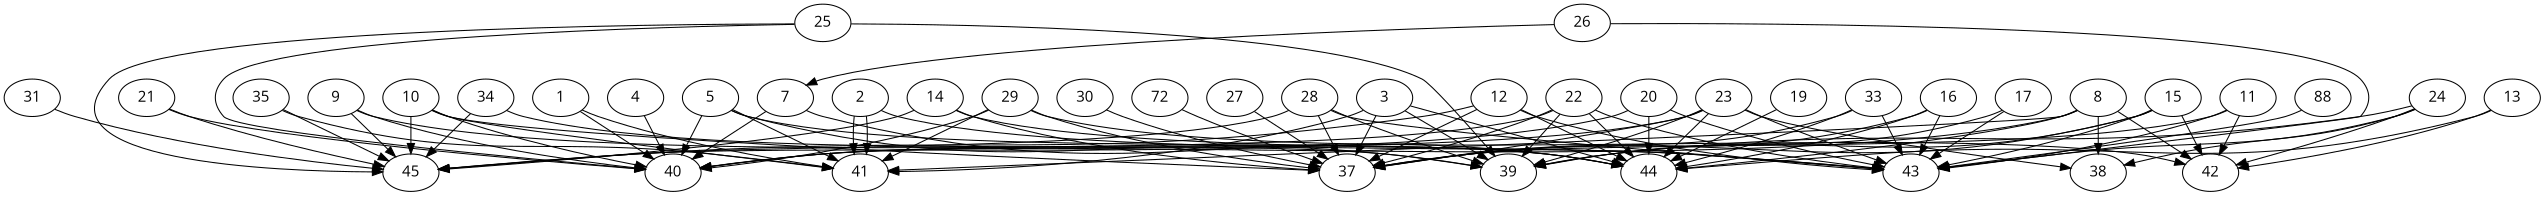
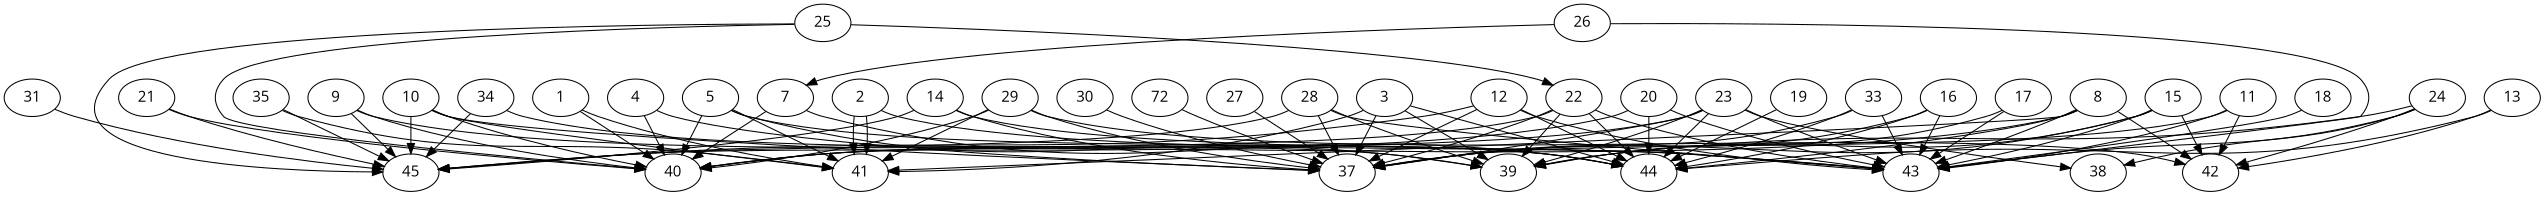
(1153, 34) -> (1250, 44)
(2323, 98) -> (2323, 98)
(2098, 130) -> (2012, 136)
none -> (981, 153)
